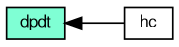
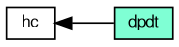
(103, 23) -> (93, 23)
